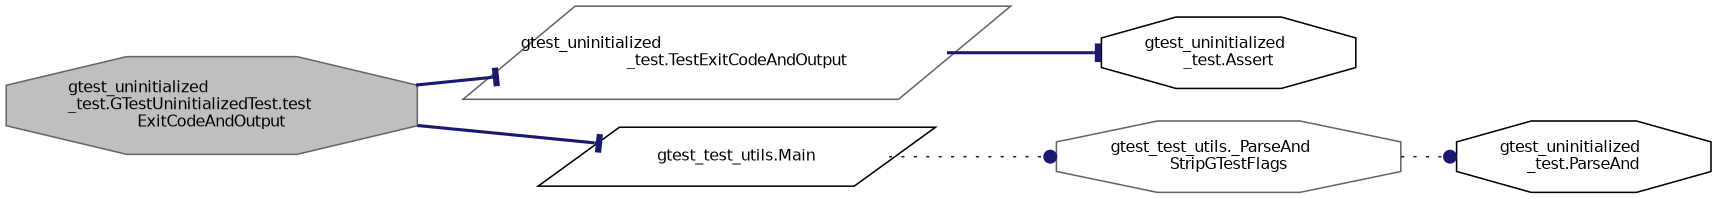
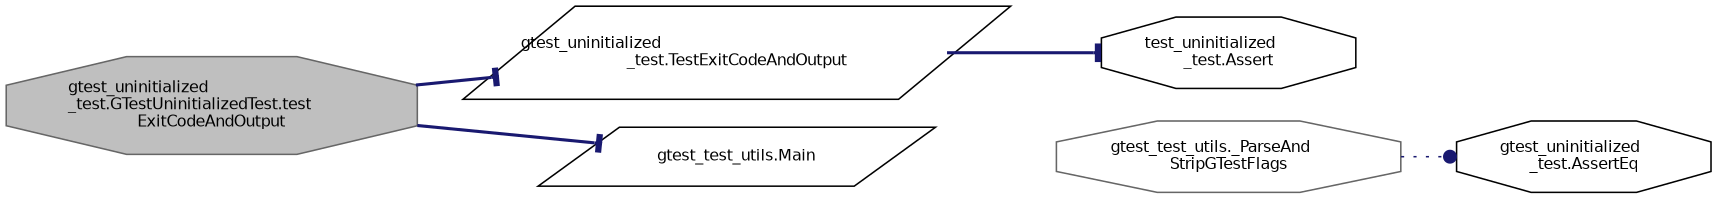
(737, 53) -> (737, 53)
(1229, 53) -> (1229, 53)
(966, 157) -> none
(1584, 157) -> (1584, 157)
